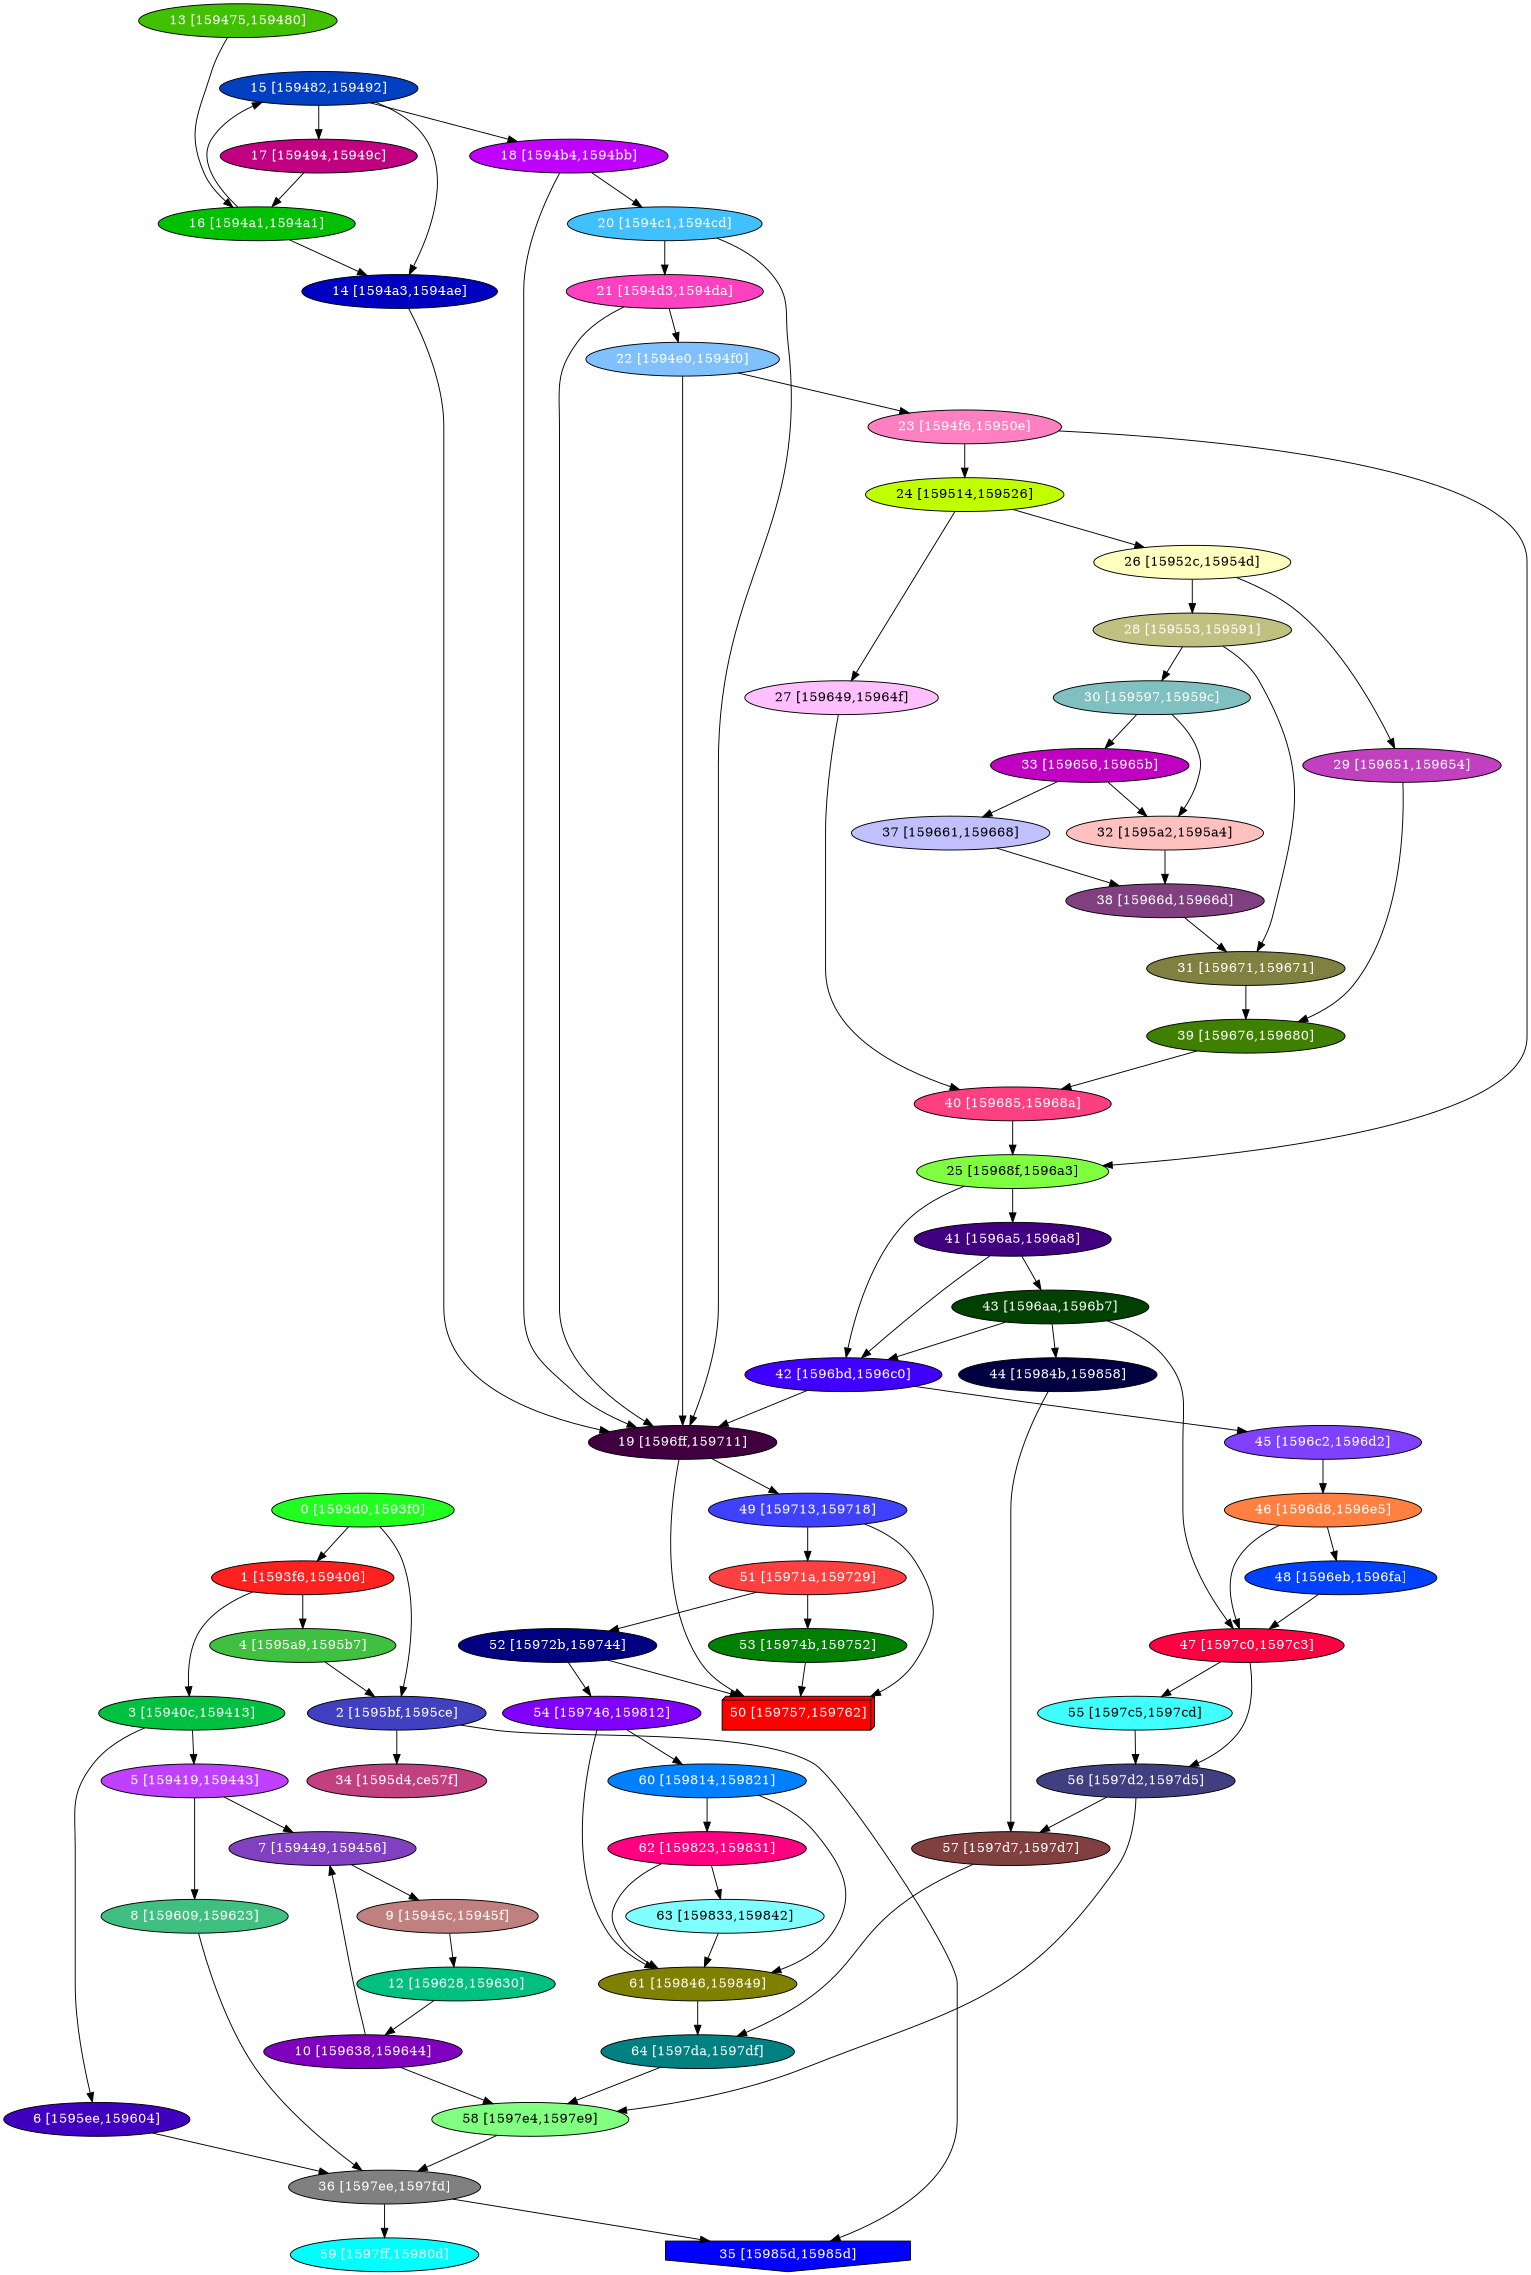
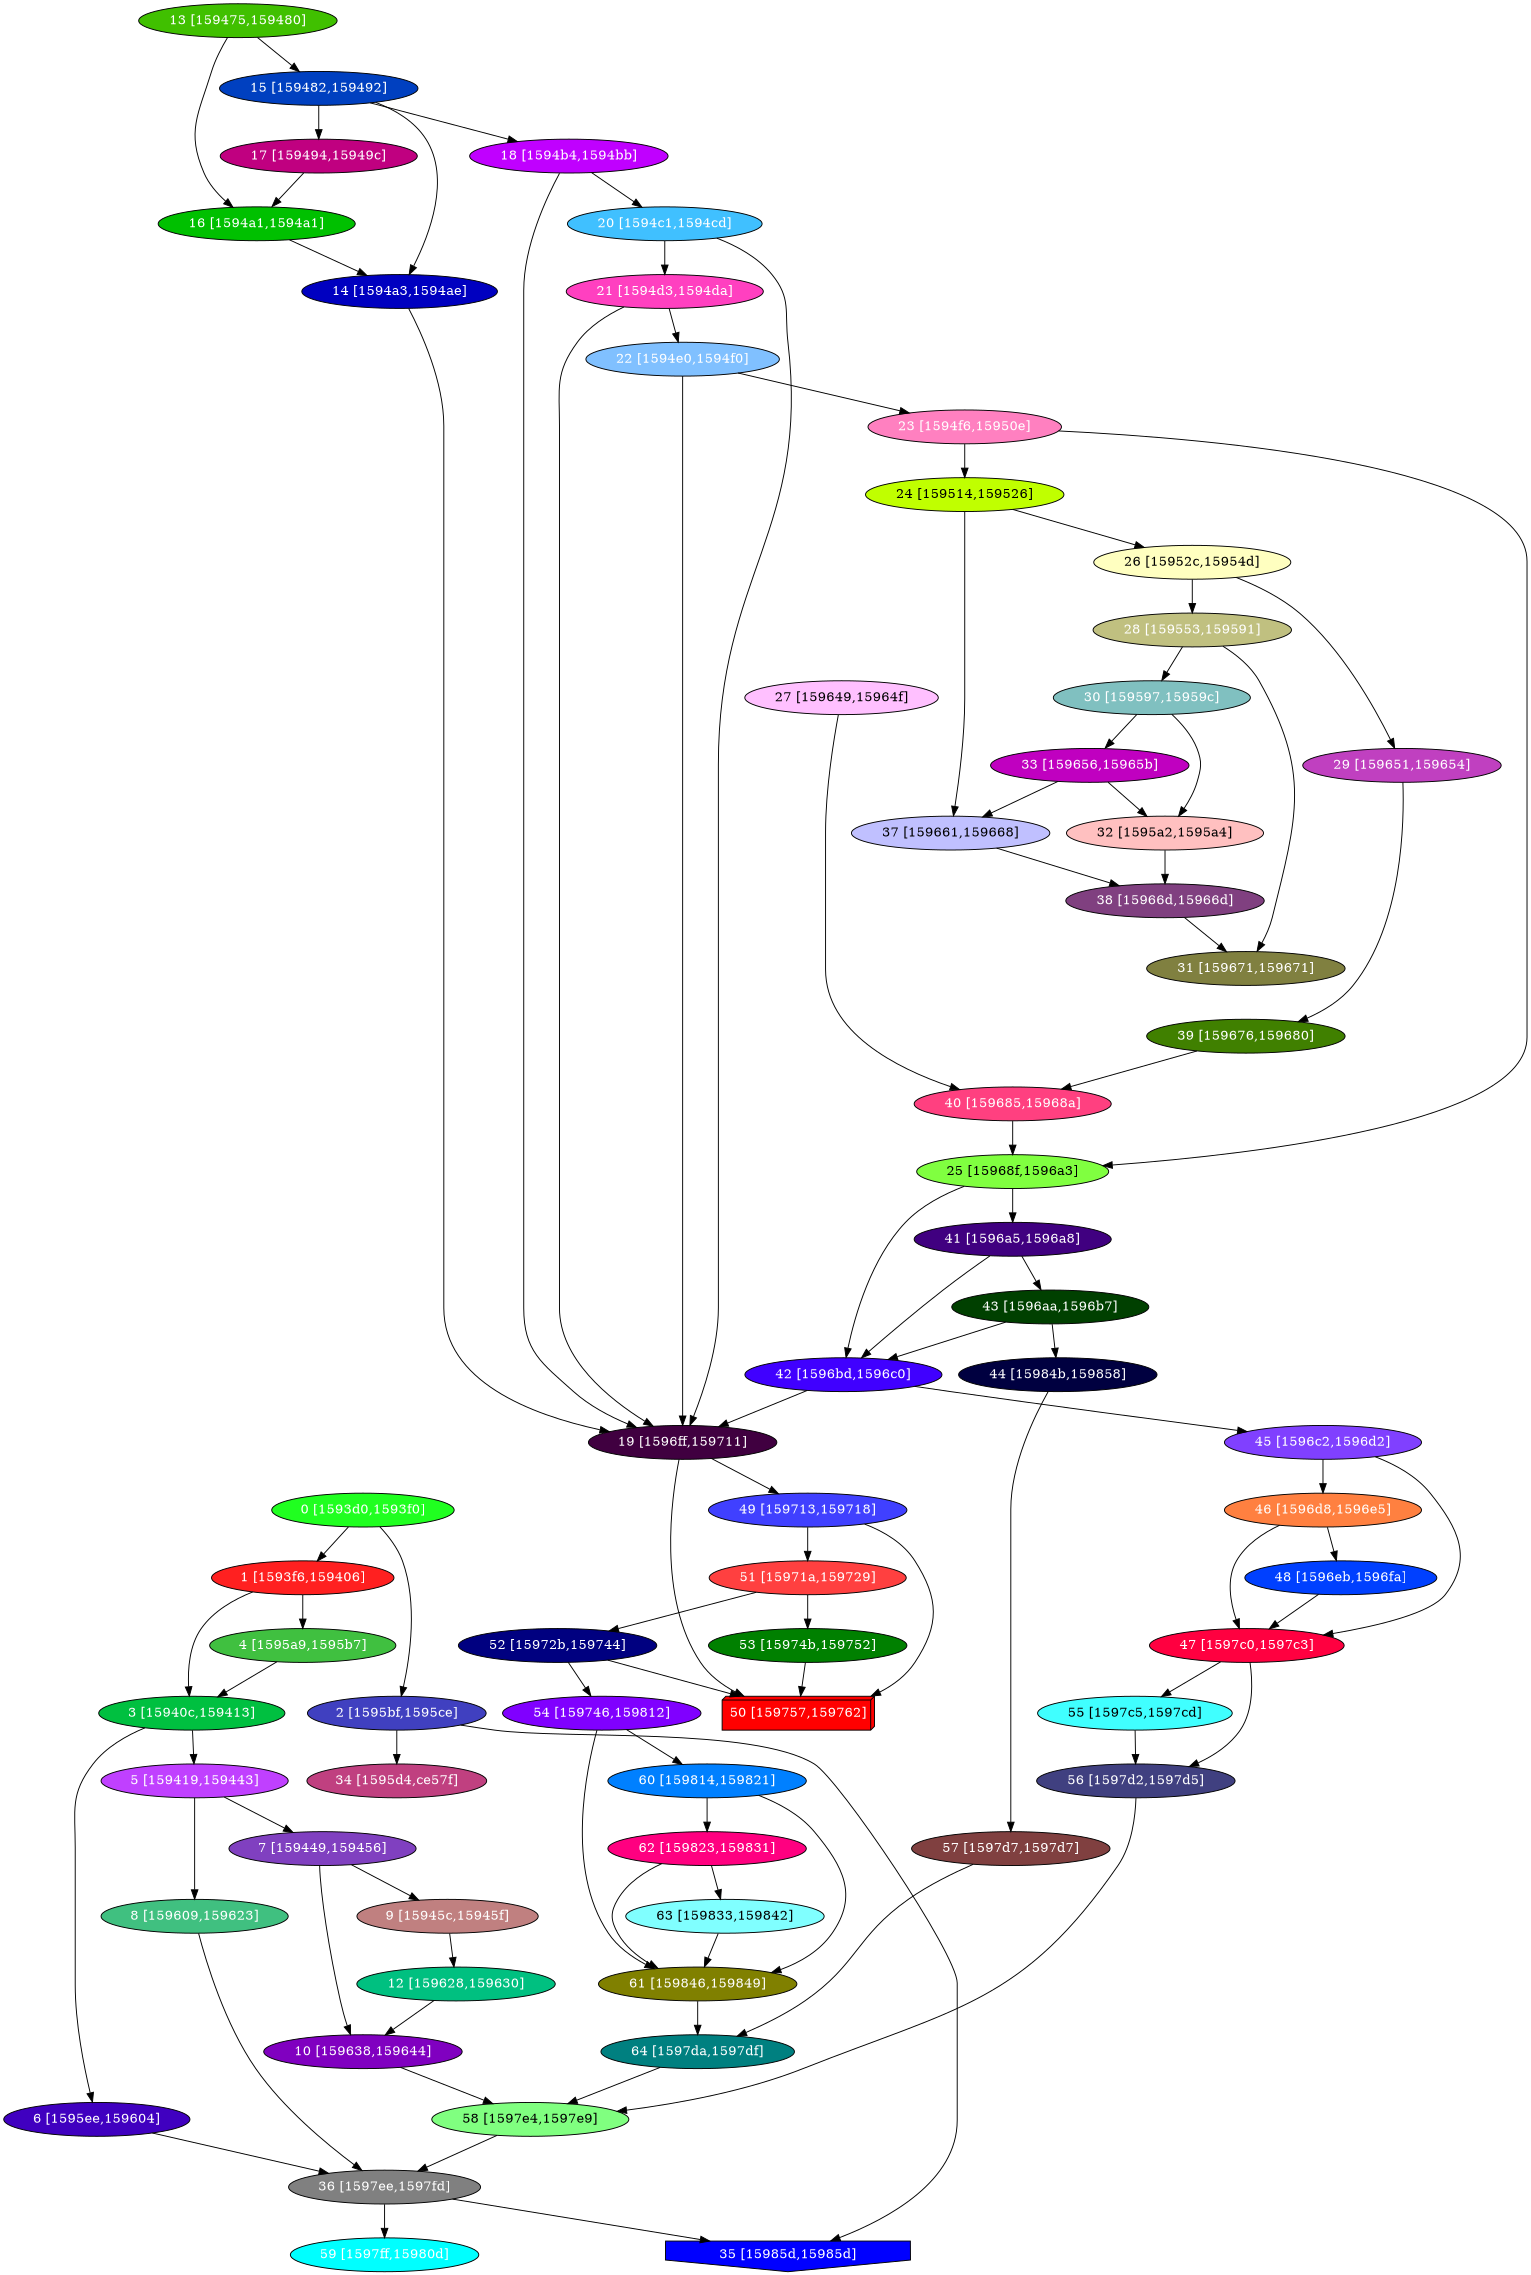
(208, 151) -> (275, 52)
(906, 592) -> (965, 659)
(1246, 998) -> none
(1183, 1458) -> (1459, 1569)
(346, 1677) -> (251, 1677)
(1078, 1812) -> none
(348, 1955) -> (330, 1946)
